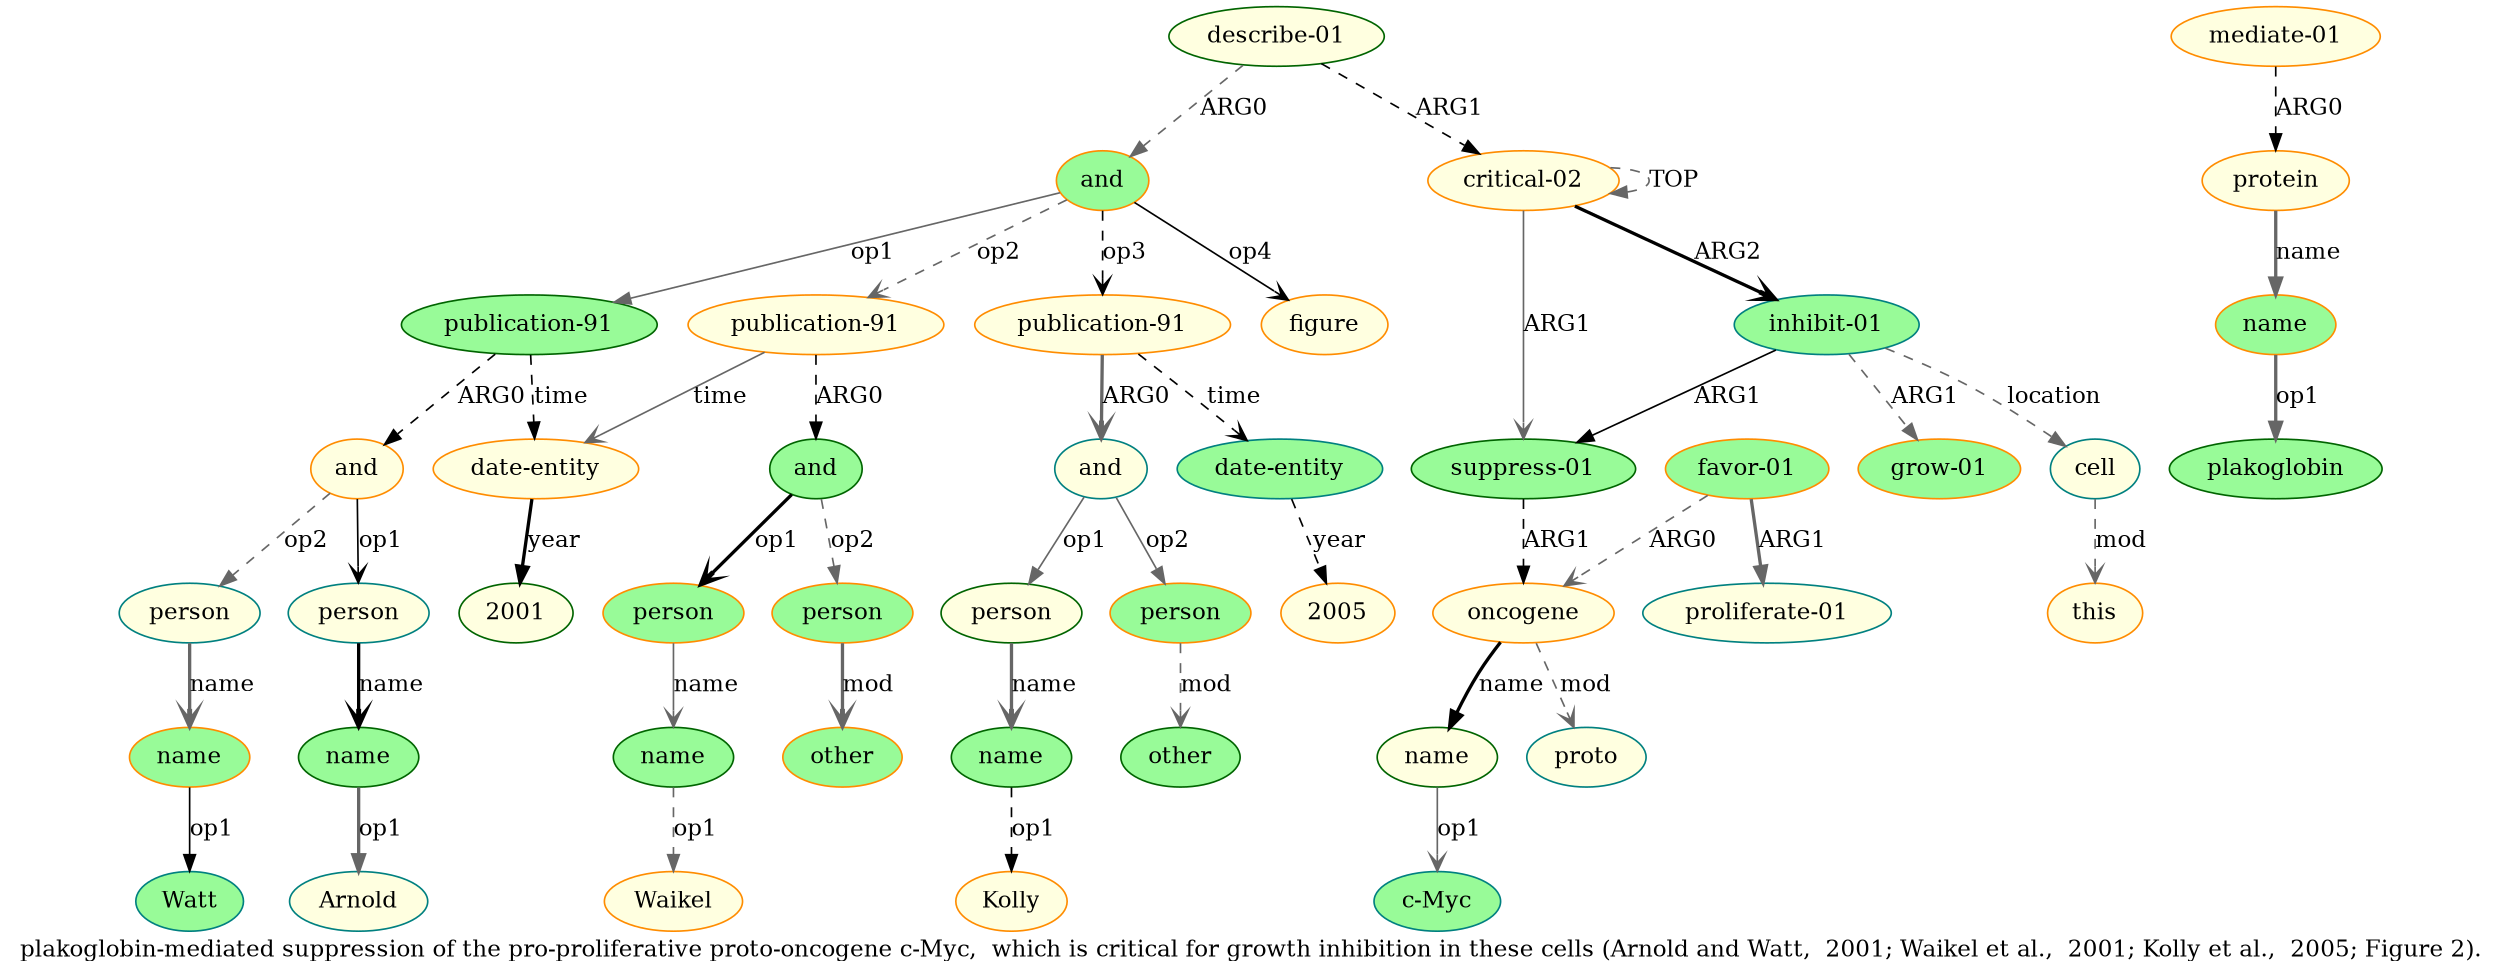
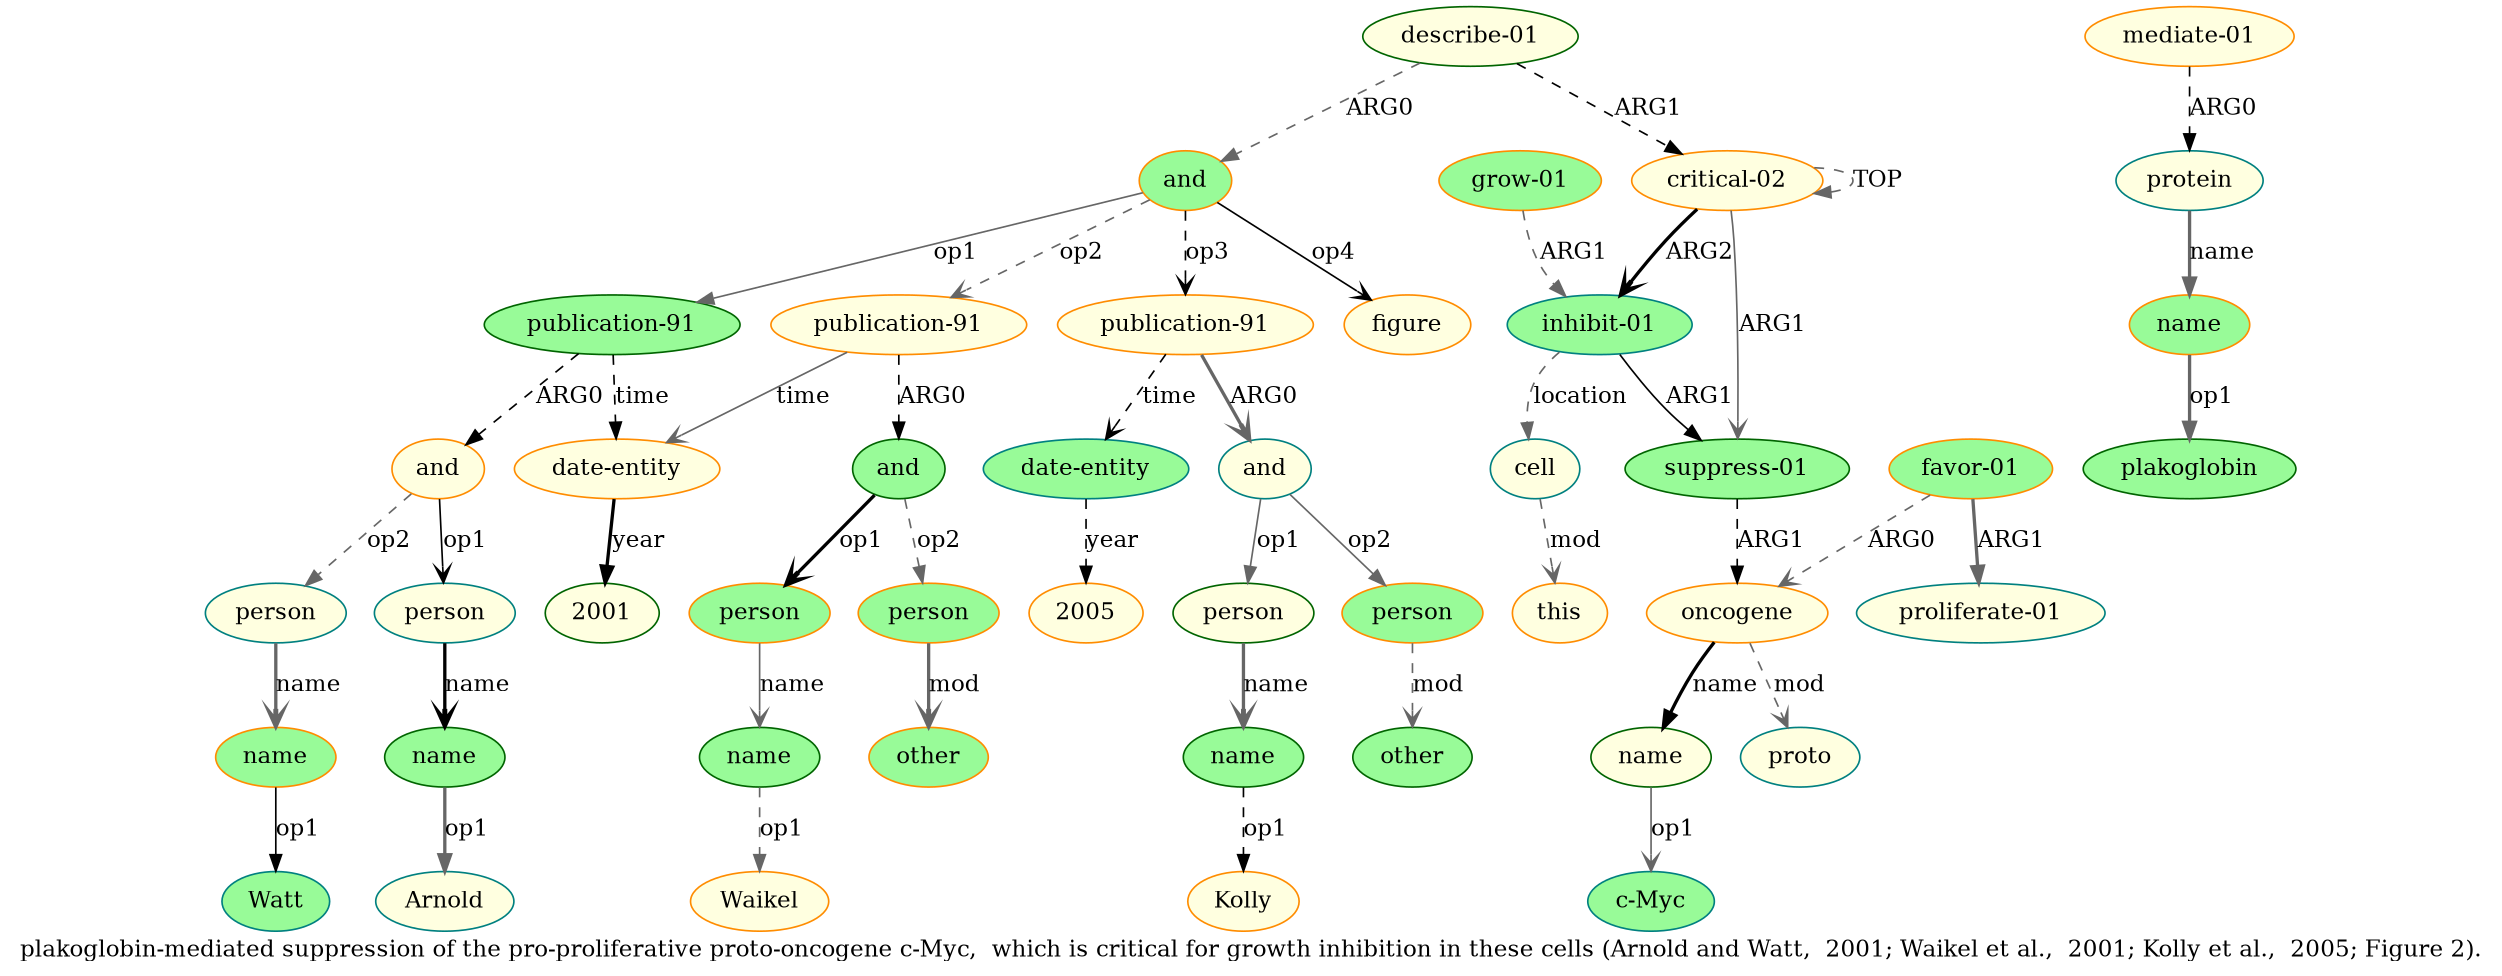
(2276, 181) -> (2190, 181)
(1878, 391) -> (1533, 250)
